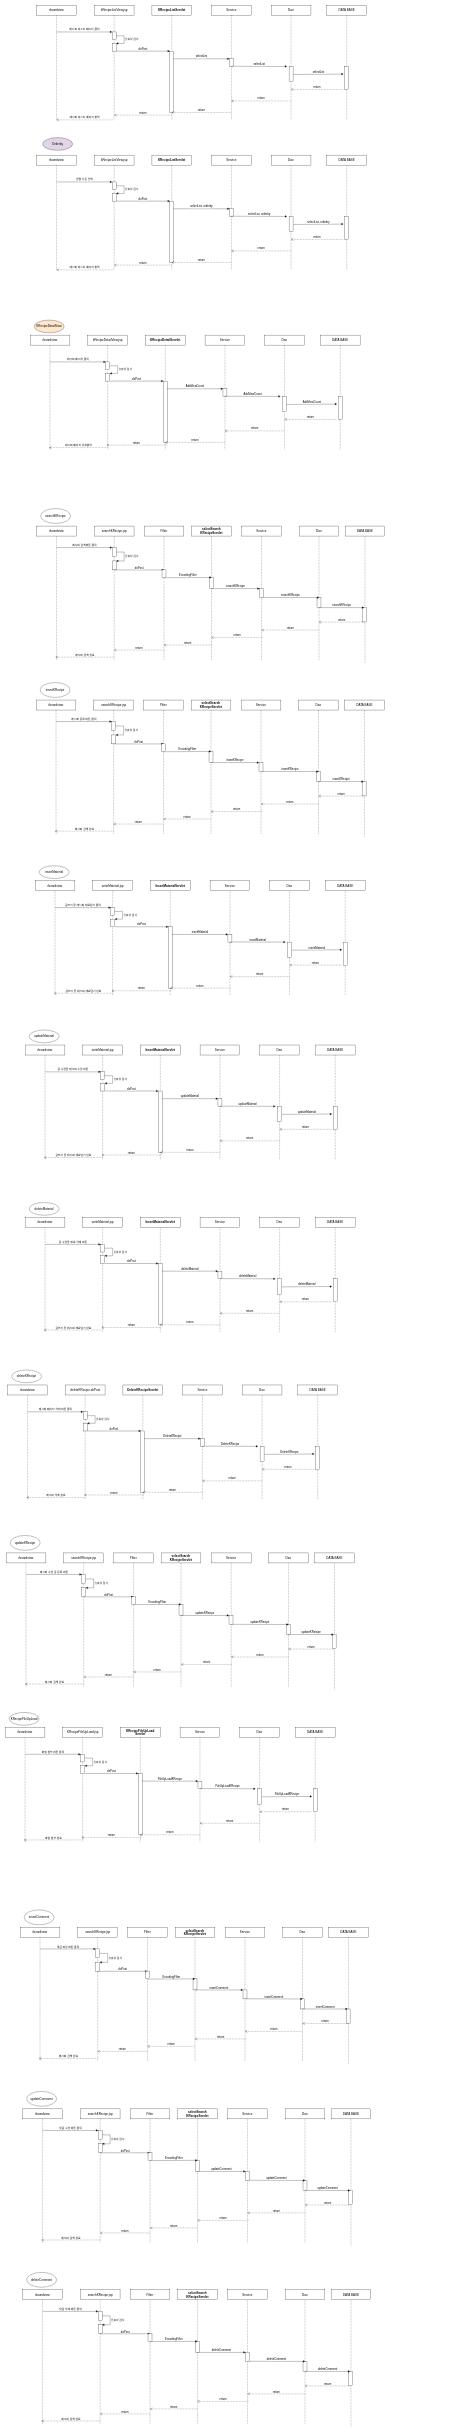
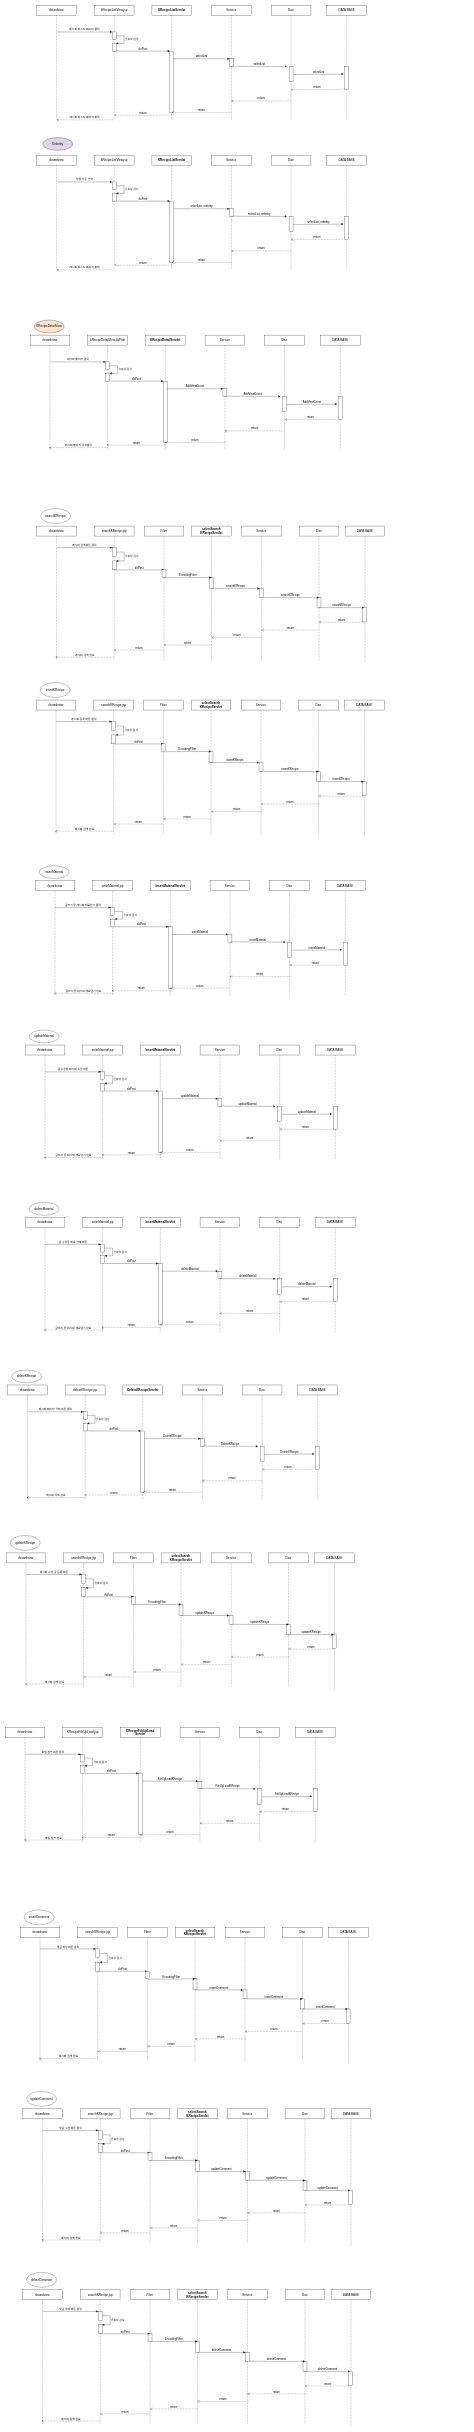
(108, 340) -> (108, 340)
(85, 1390) -> (85, 1390)
(24, 1719) -> none
